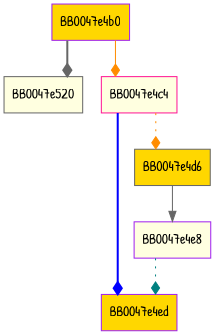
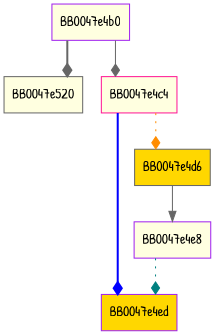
(91, 22) -> (91, 22)
(115, 52) -> (115, 52)
